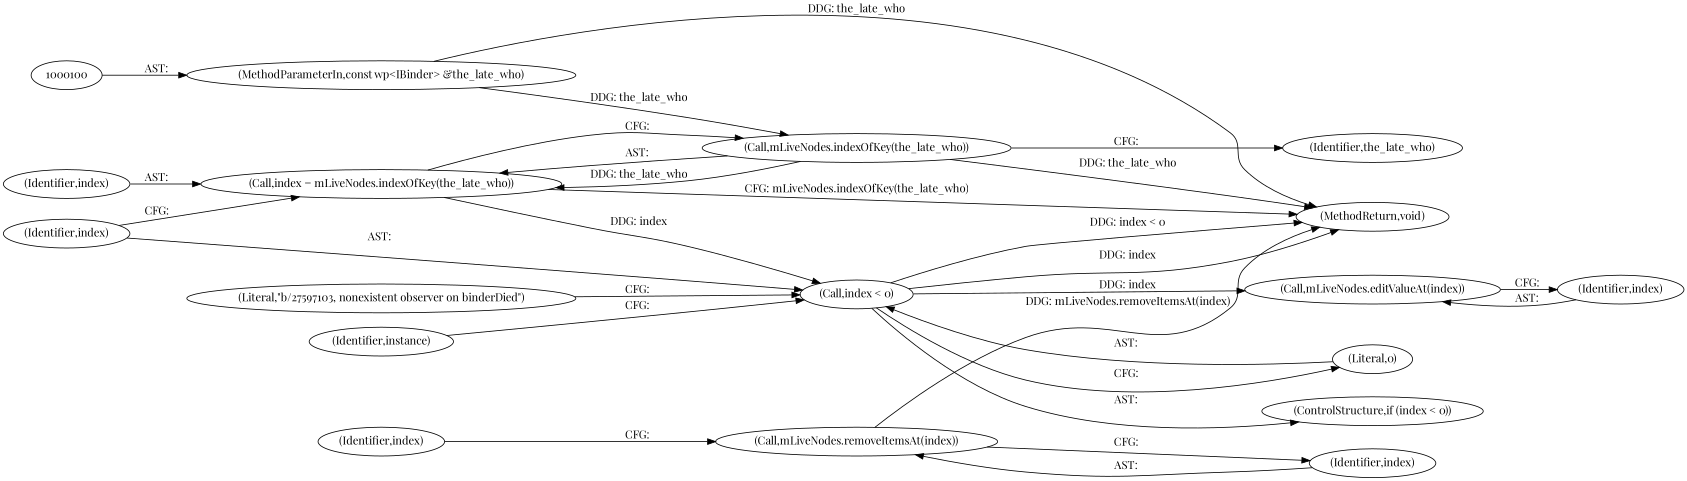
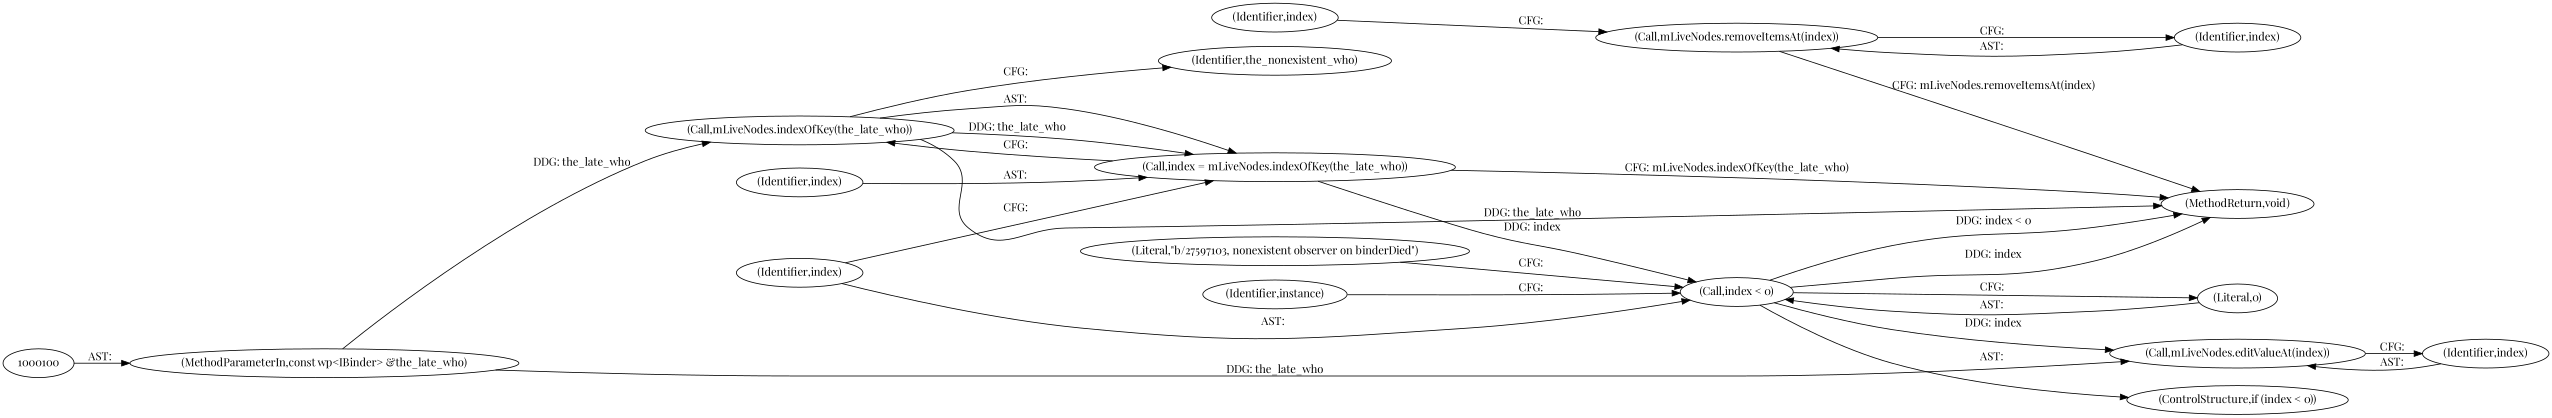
(899, 20) -> (1308, 376)
(1373, 148) -> (1275, 61)
(1128, 302) -> (1994, 86)
